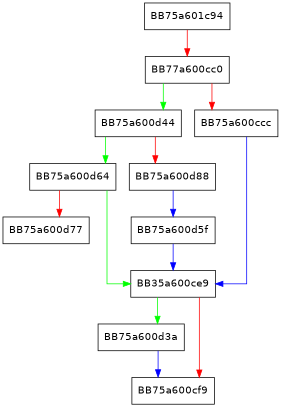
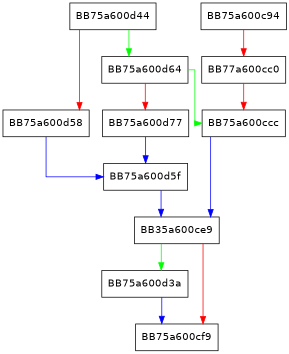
(187, 16) -> (244, 16)
(163, 93) -> none
none -> (146, 146)
(172, 177) -> (46, 123)
(107, 245) -> (195, 94)
